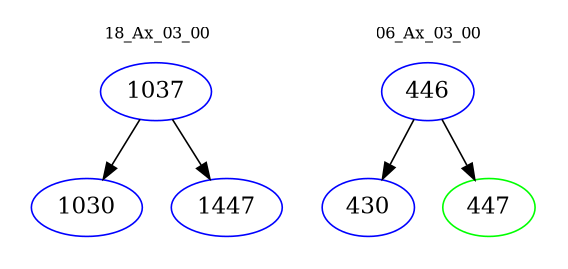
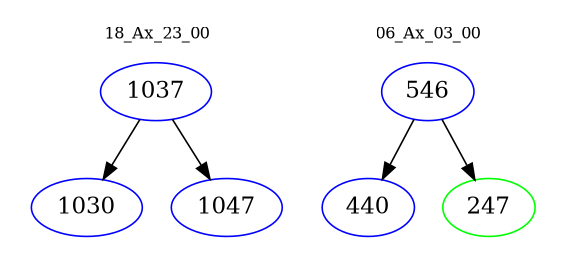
(158, 35) -> (158, 35)
(428, 92) -> (428, 92)
(227, 207) -> (227, 207)
(368, 207) -> (368, 207)
(489, 207) -> (489, 207)
